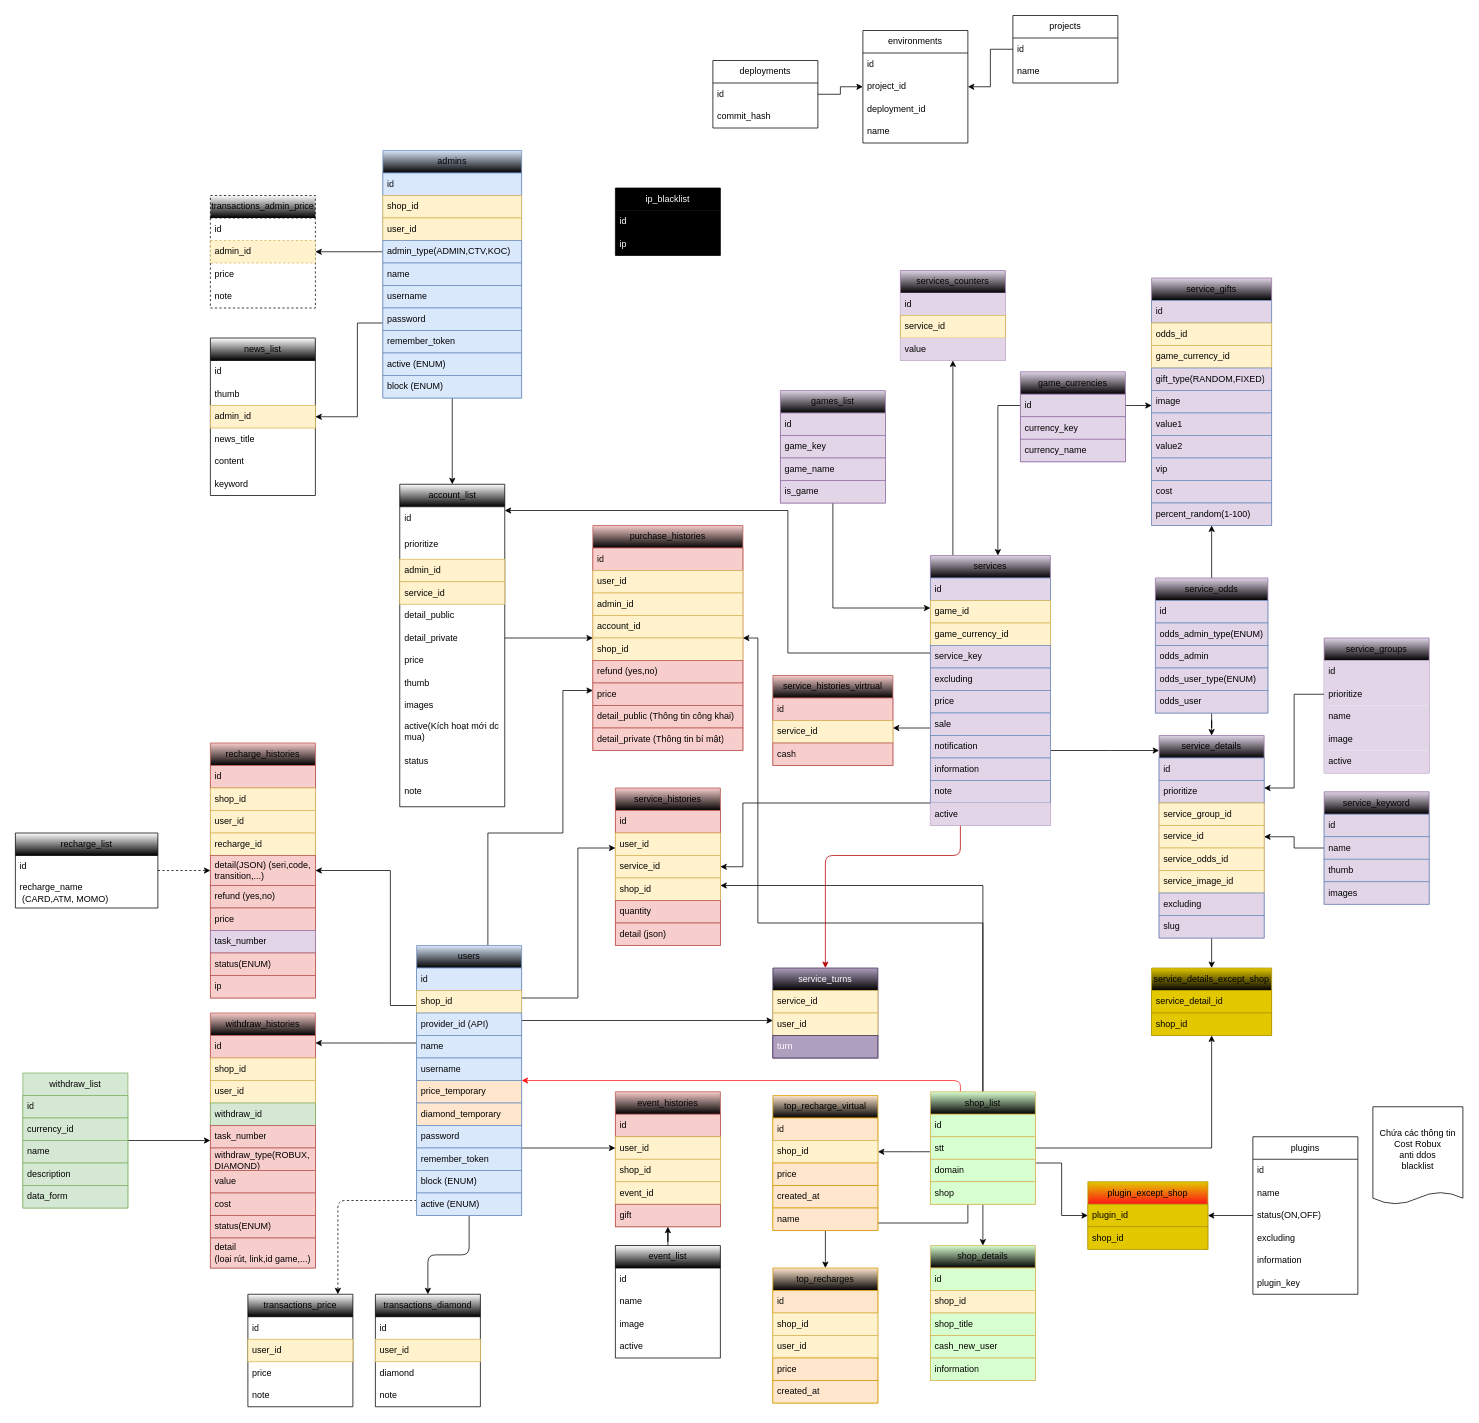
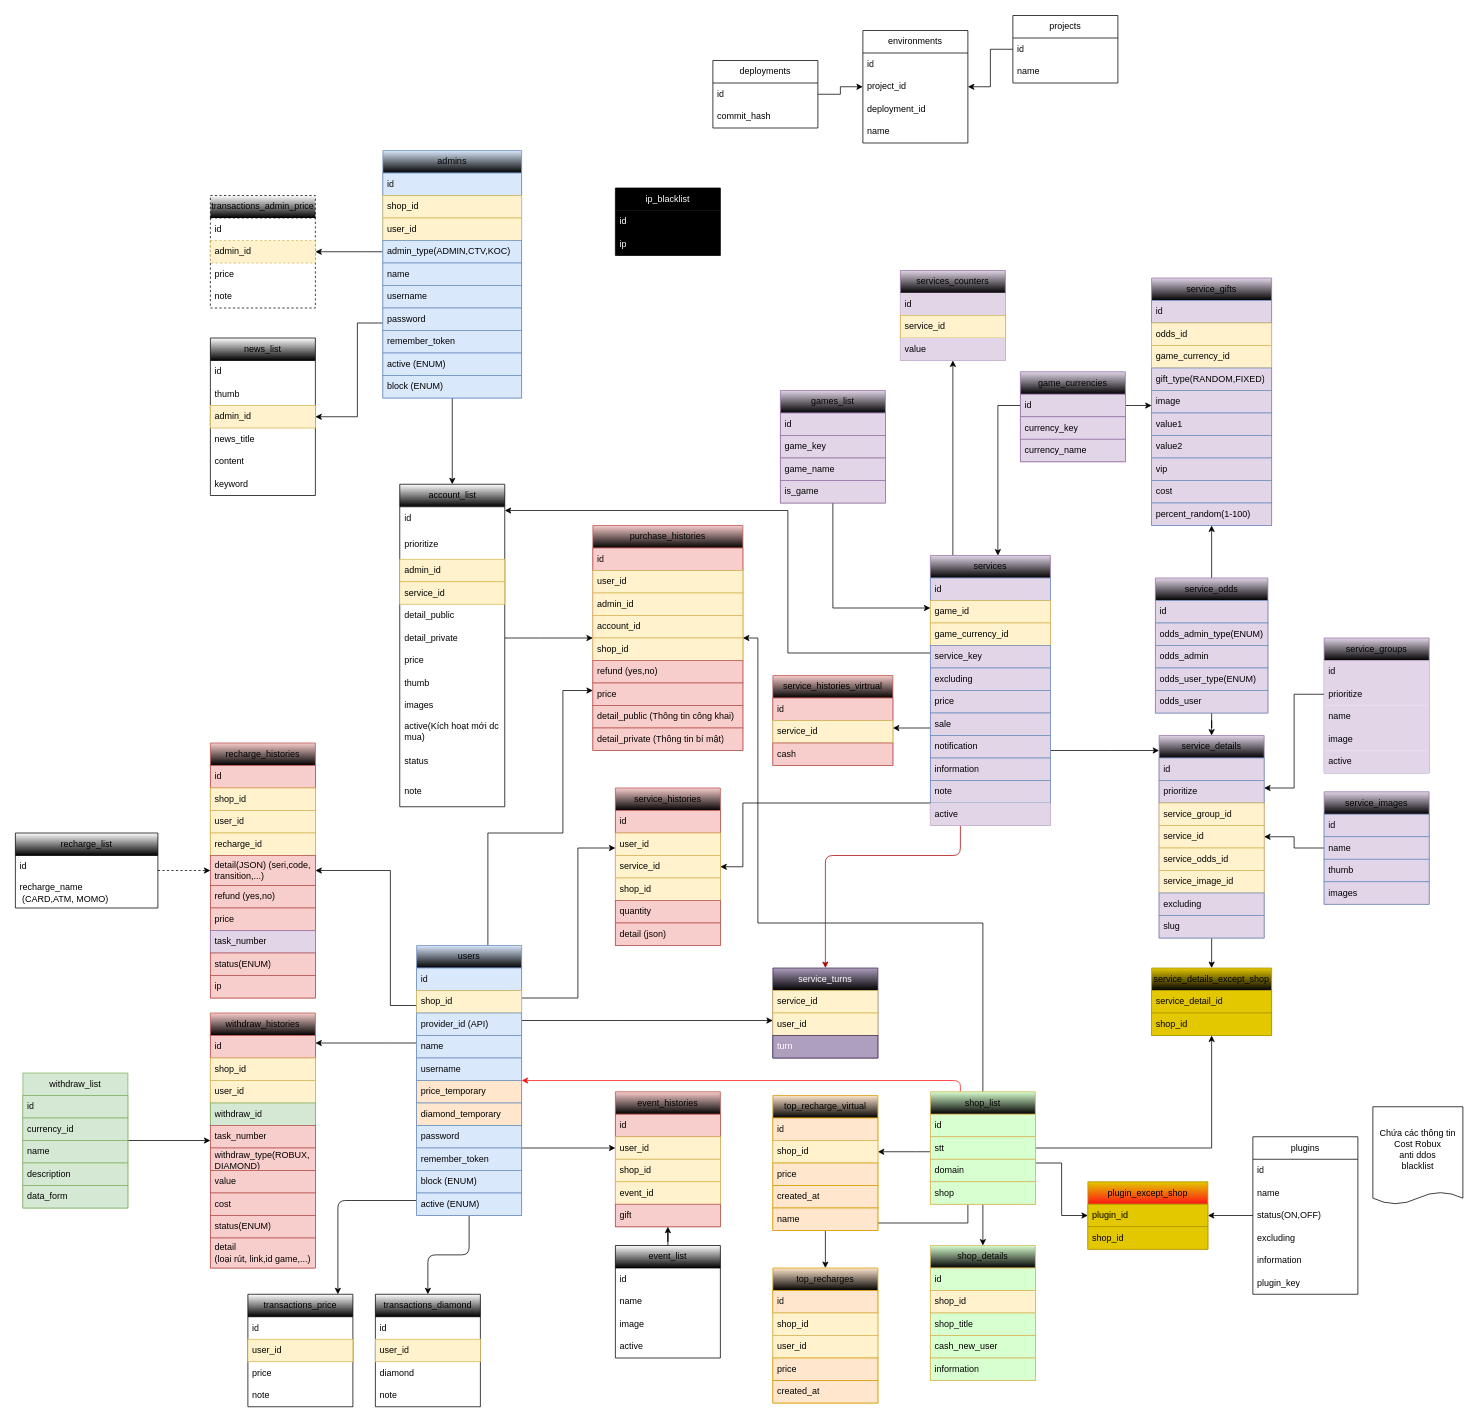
(1377, 803) -> (1377, 803)
(856, 885) -> none
(338, 1208) -> (338, 1208)
